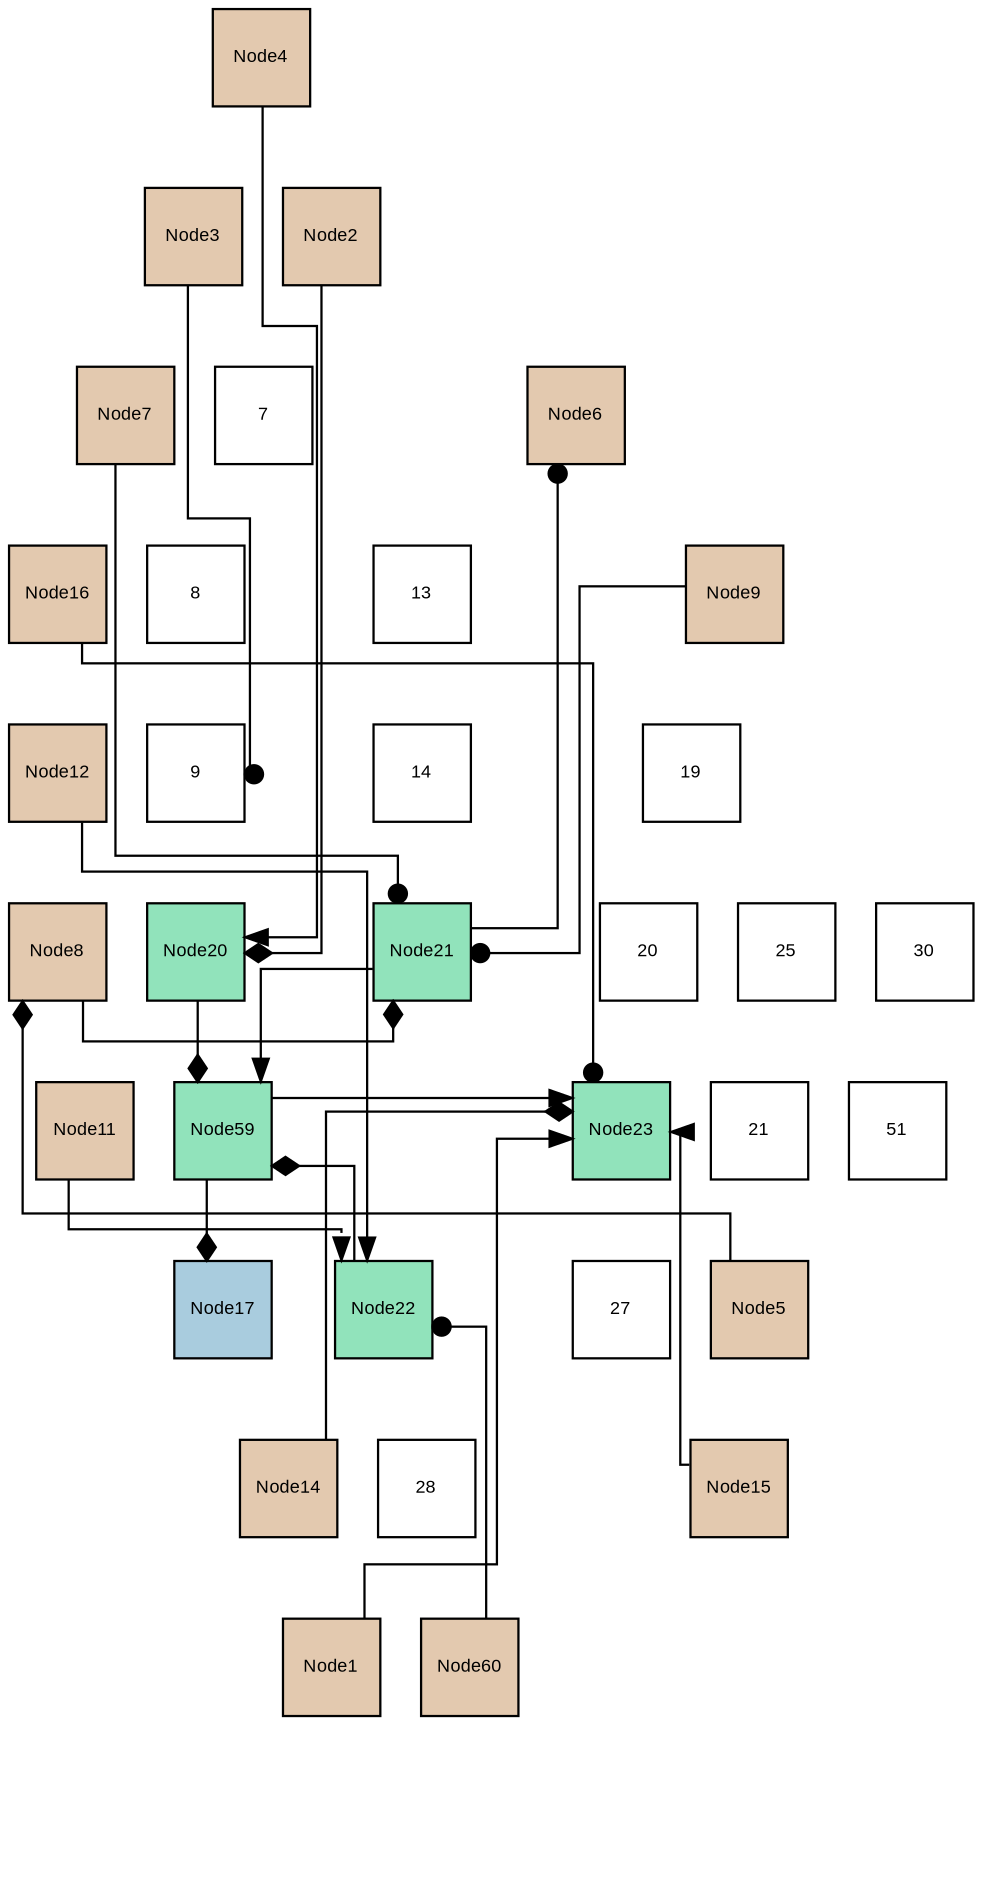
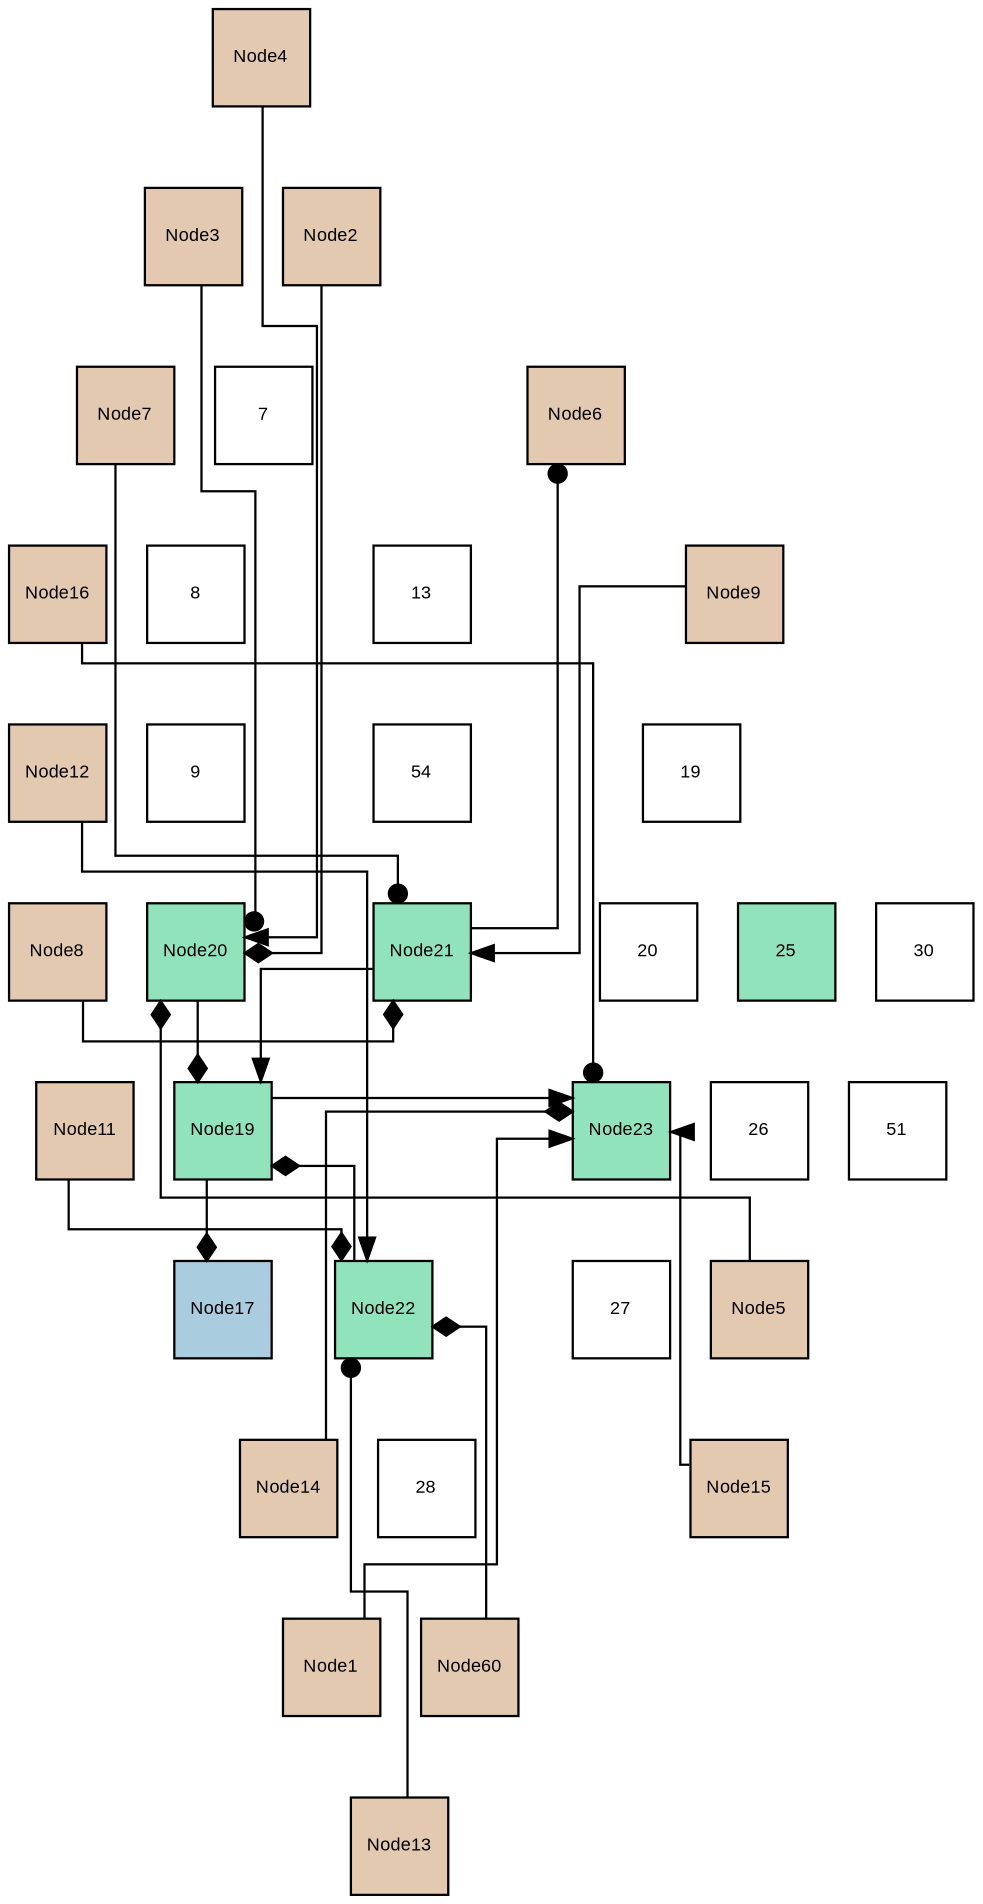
(244, 518) -> (255, 577)
(580, 748) -> (580, 748)
(422, 773) -> (422, 773)
(787, 952) -> (787, 952)
(223, 1131) -> (223, 1131)
(760, 1131) -> (760, 1131)
(307, 1213) -> (382, 1198)
(182, 1229) -> (182, 1229)
(486, 1455) -> (486, 1455)
none -> (400, 1846)
